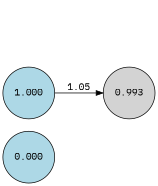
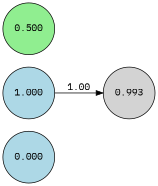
none -> (29, 29)
(79, 88) -> (79, 88)
